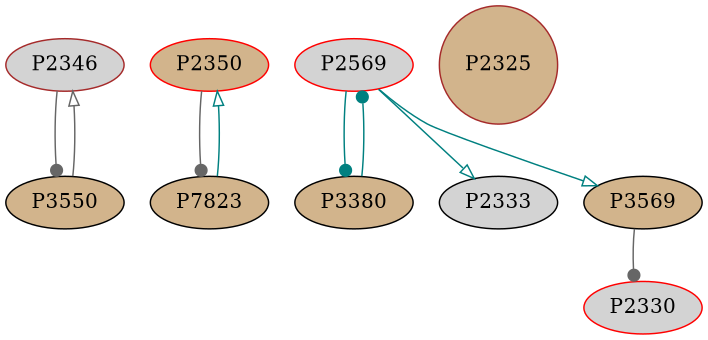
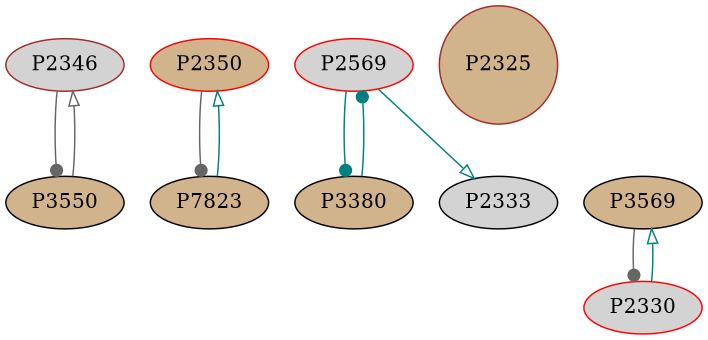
(477, 144) -> (653, 262)
